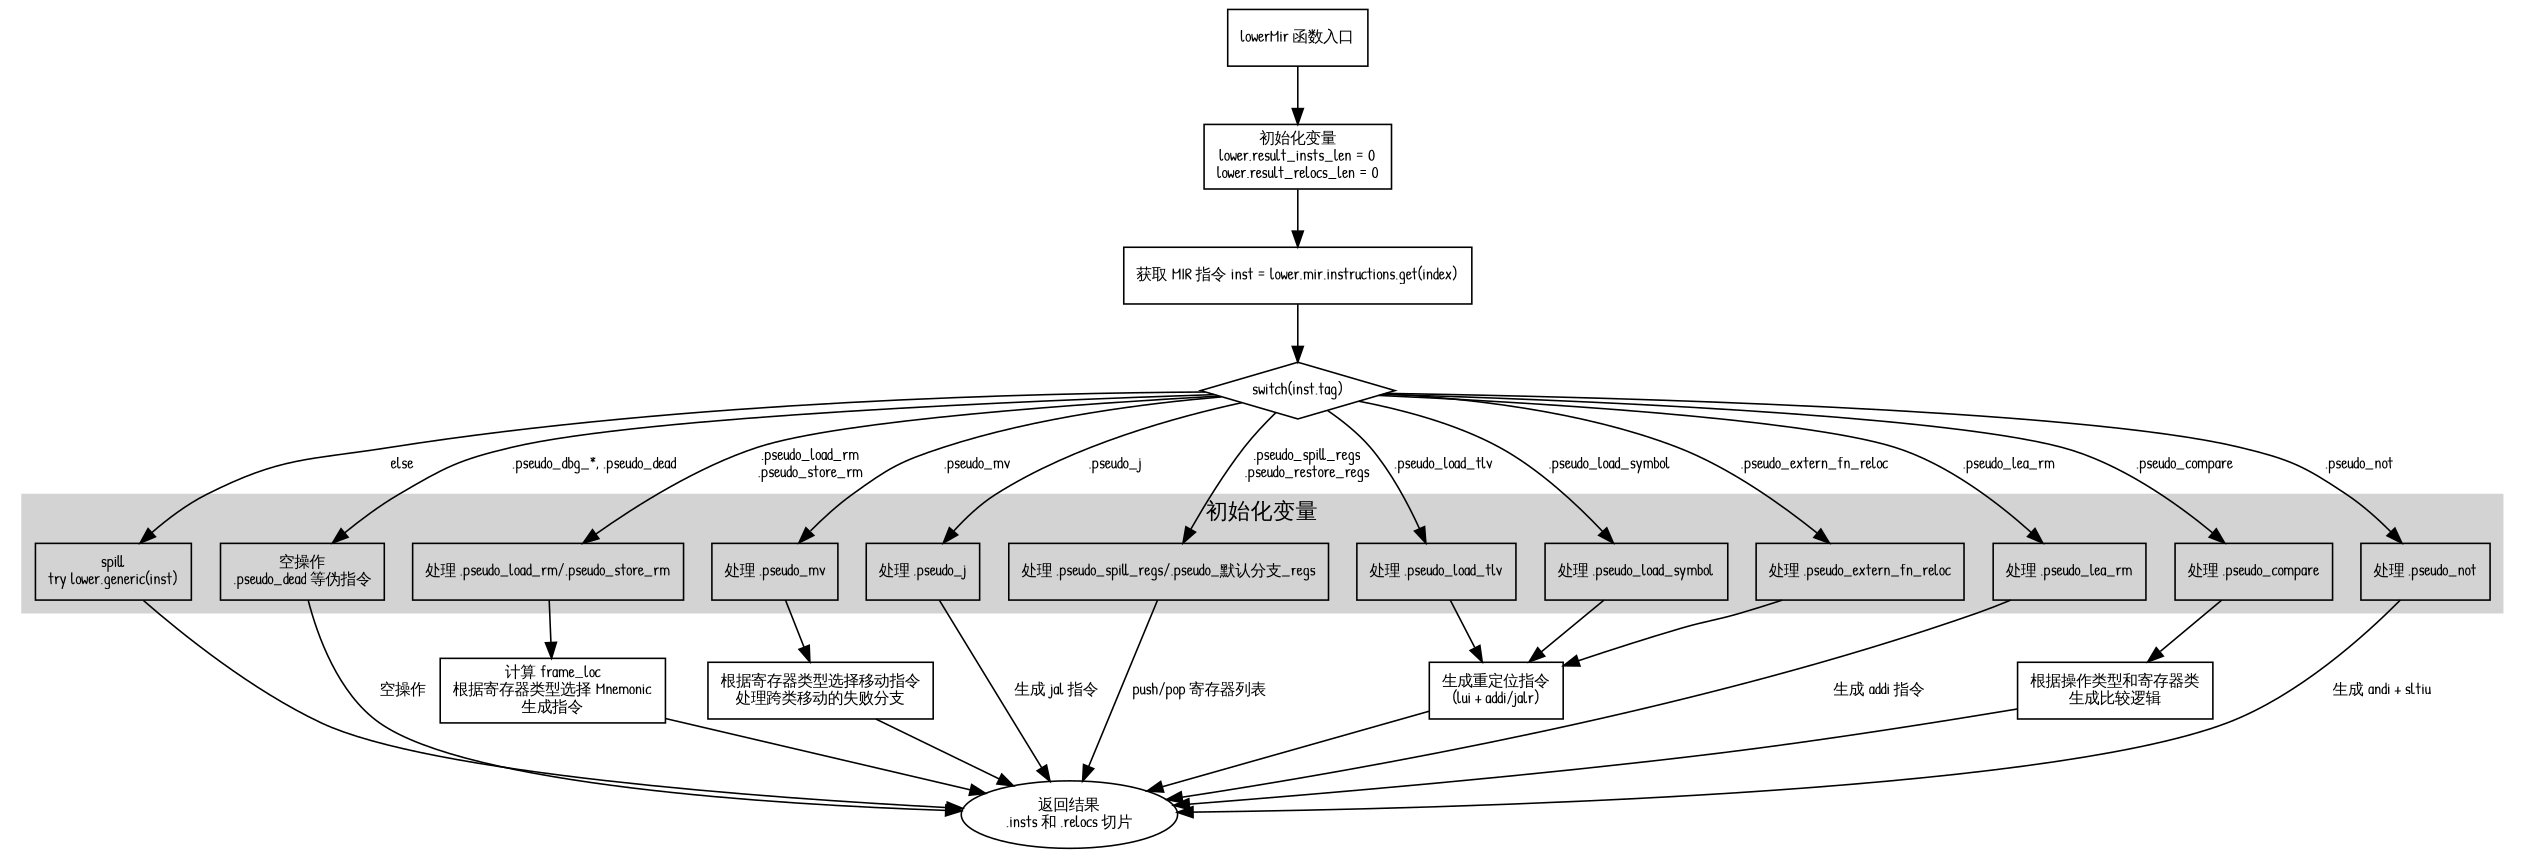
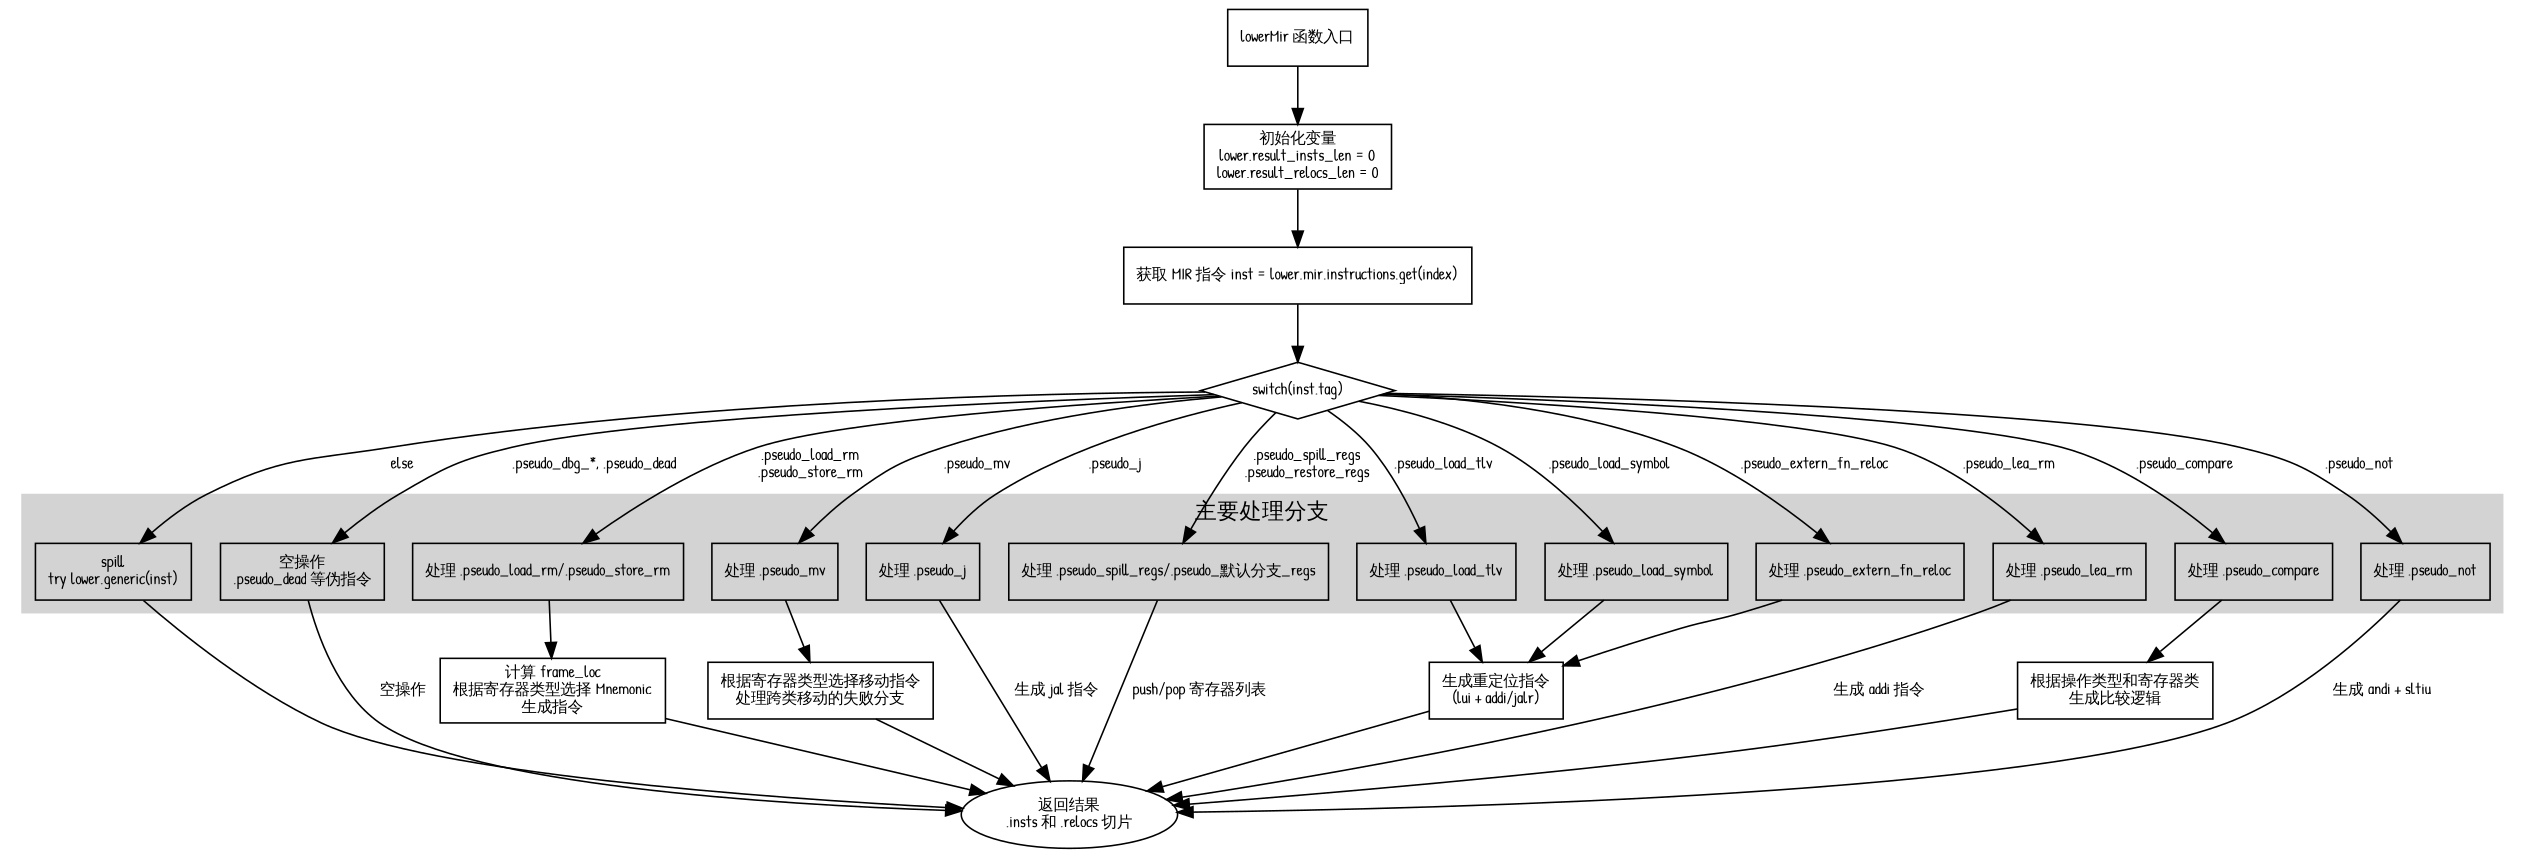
(1262, 513) -> (1262, 513)
